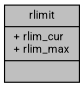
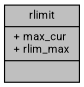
(39, 37) -> (40, 37)
